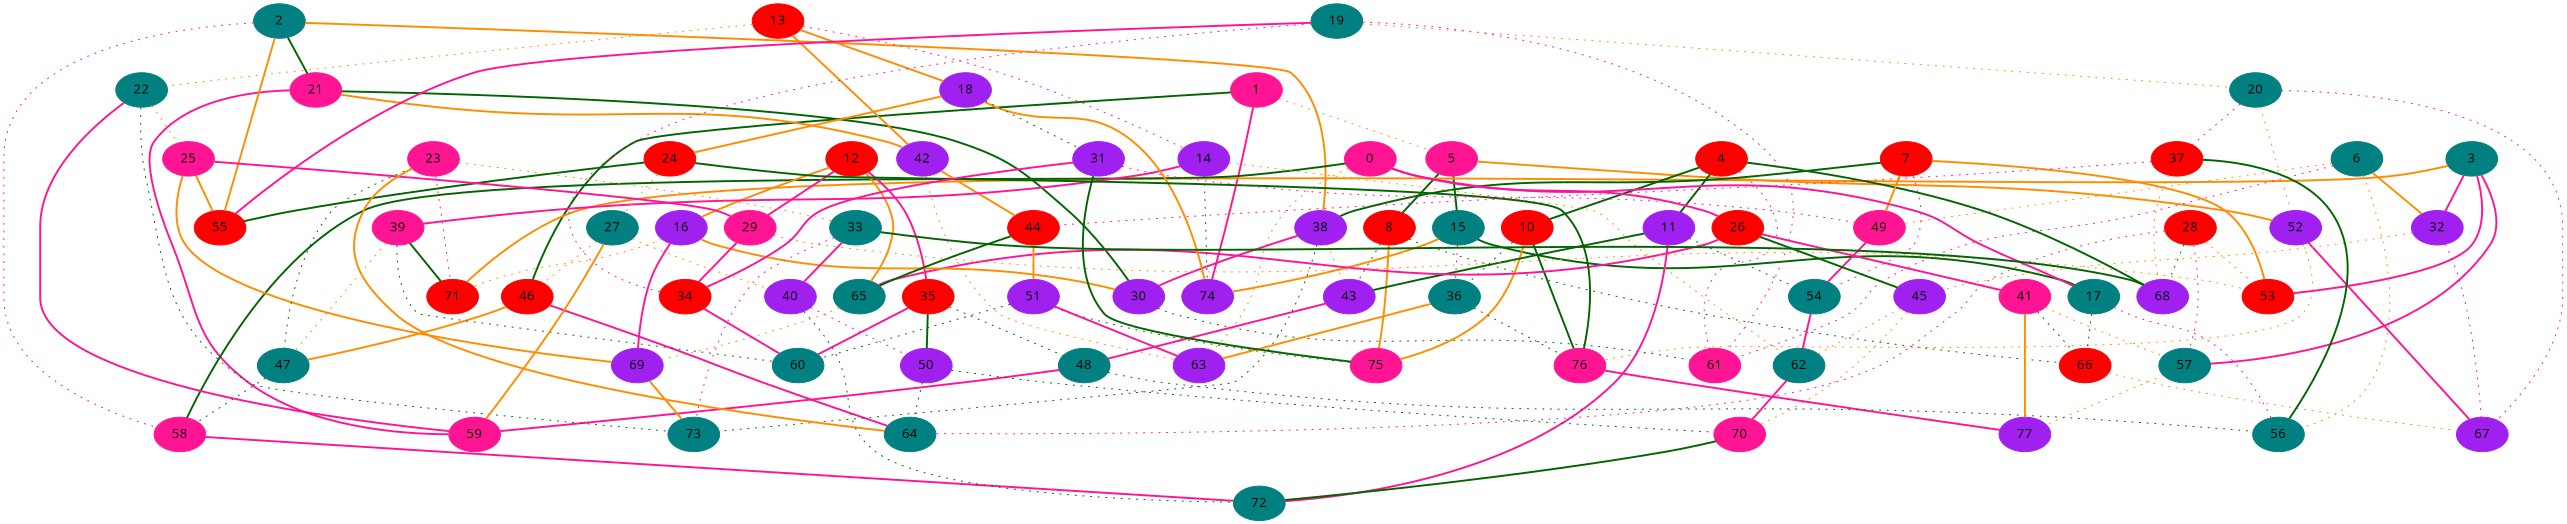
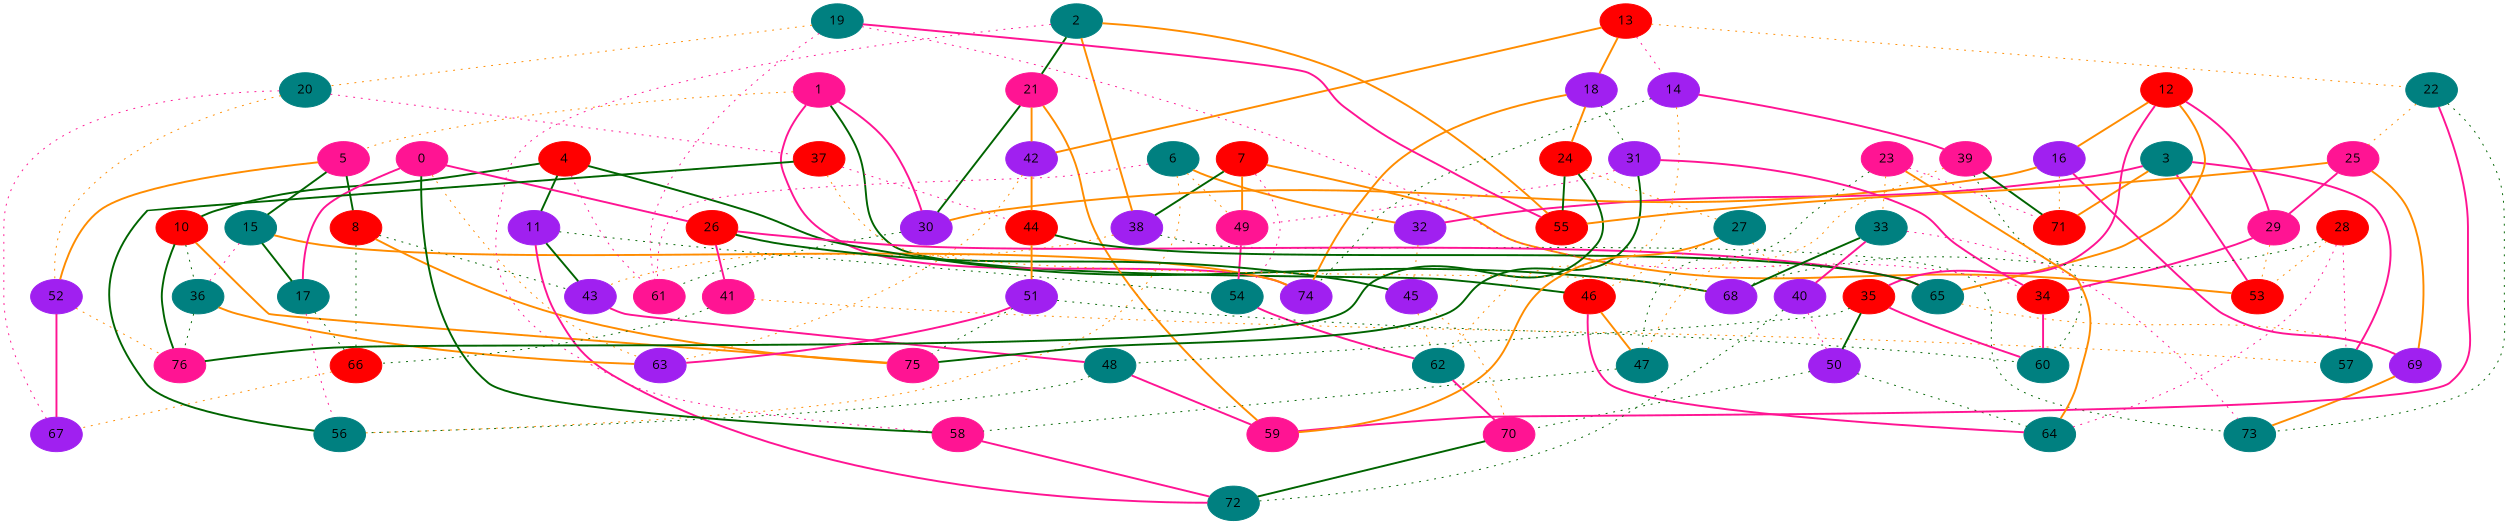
(1228, 259) -> (891, 147)
(191, 298) -> (1143, 302)
(2470, 329) -> none
(2025, 434) -> none
